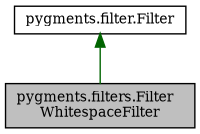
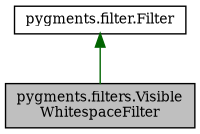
(100, 106) -> (100, 106)
